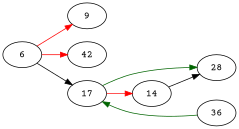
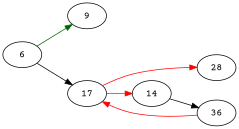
(52, 37) -> (52, 37)
(87, 55) -> none
(145, 71) -> (145, 71)
(181, 82) -> (181, 102)
(152, 116) -> (152, 116)
